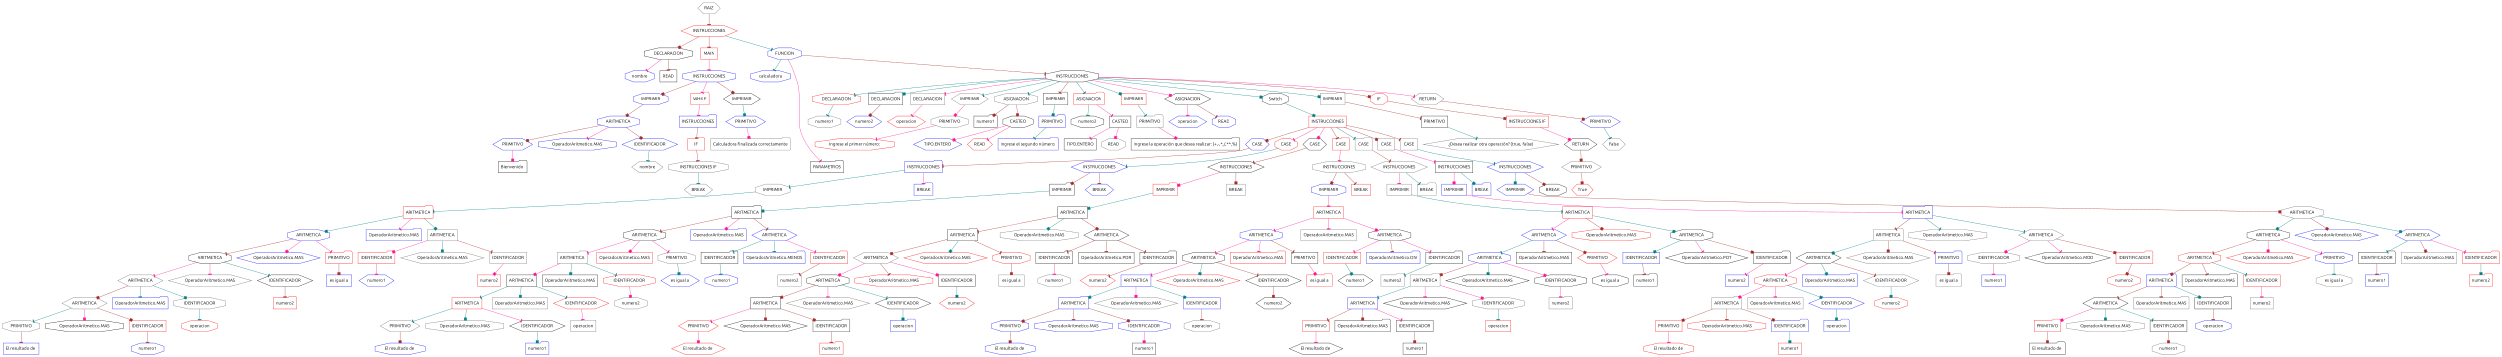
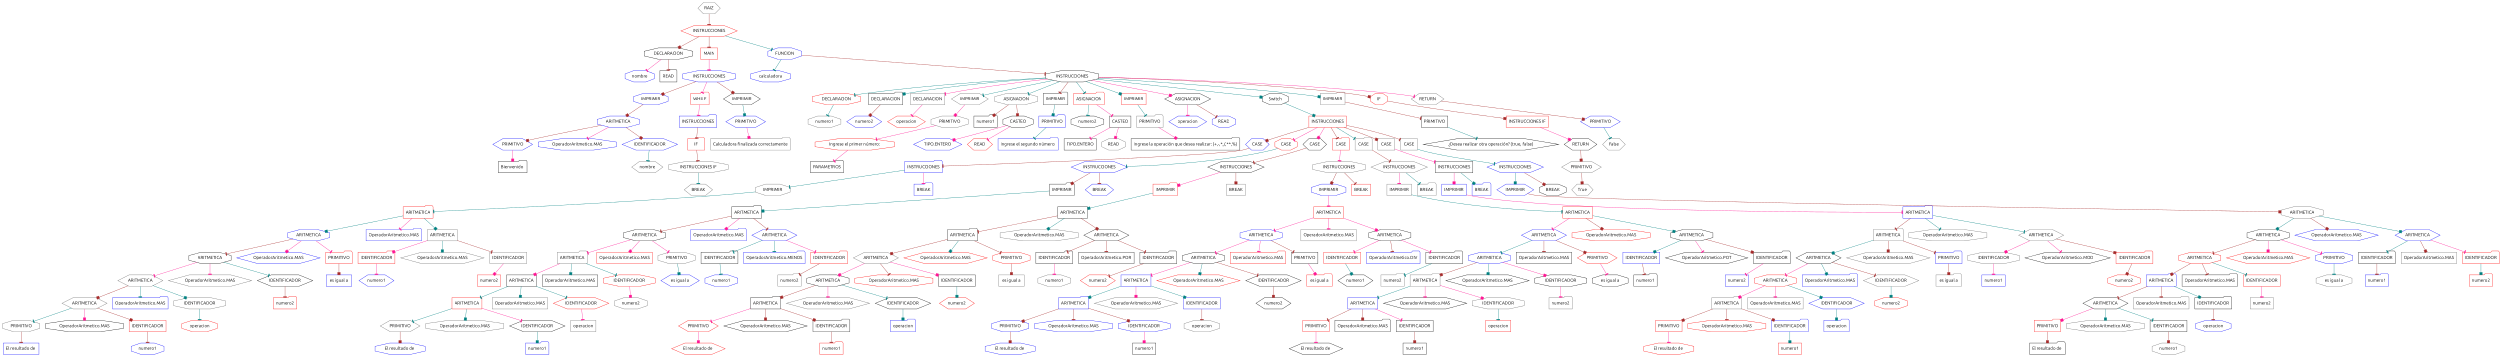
(799, 112) -> (841, 155)
(1491, 144) -> (1491, 144)
(1582, 190) -> (1582, 190)
